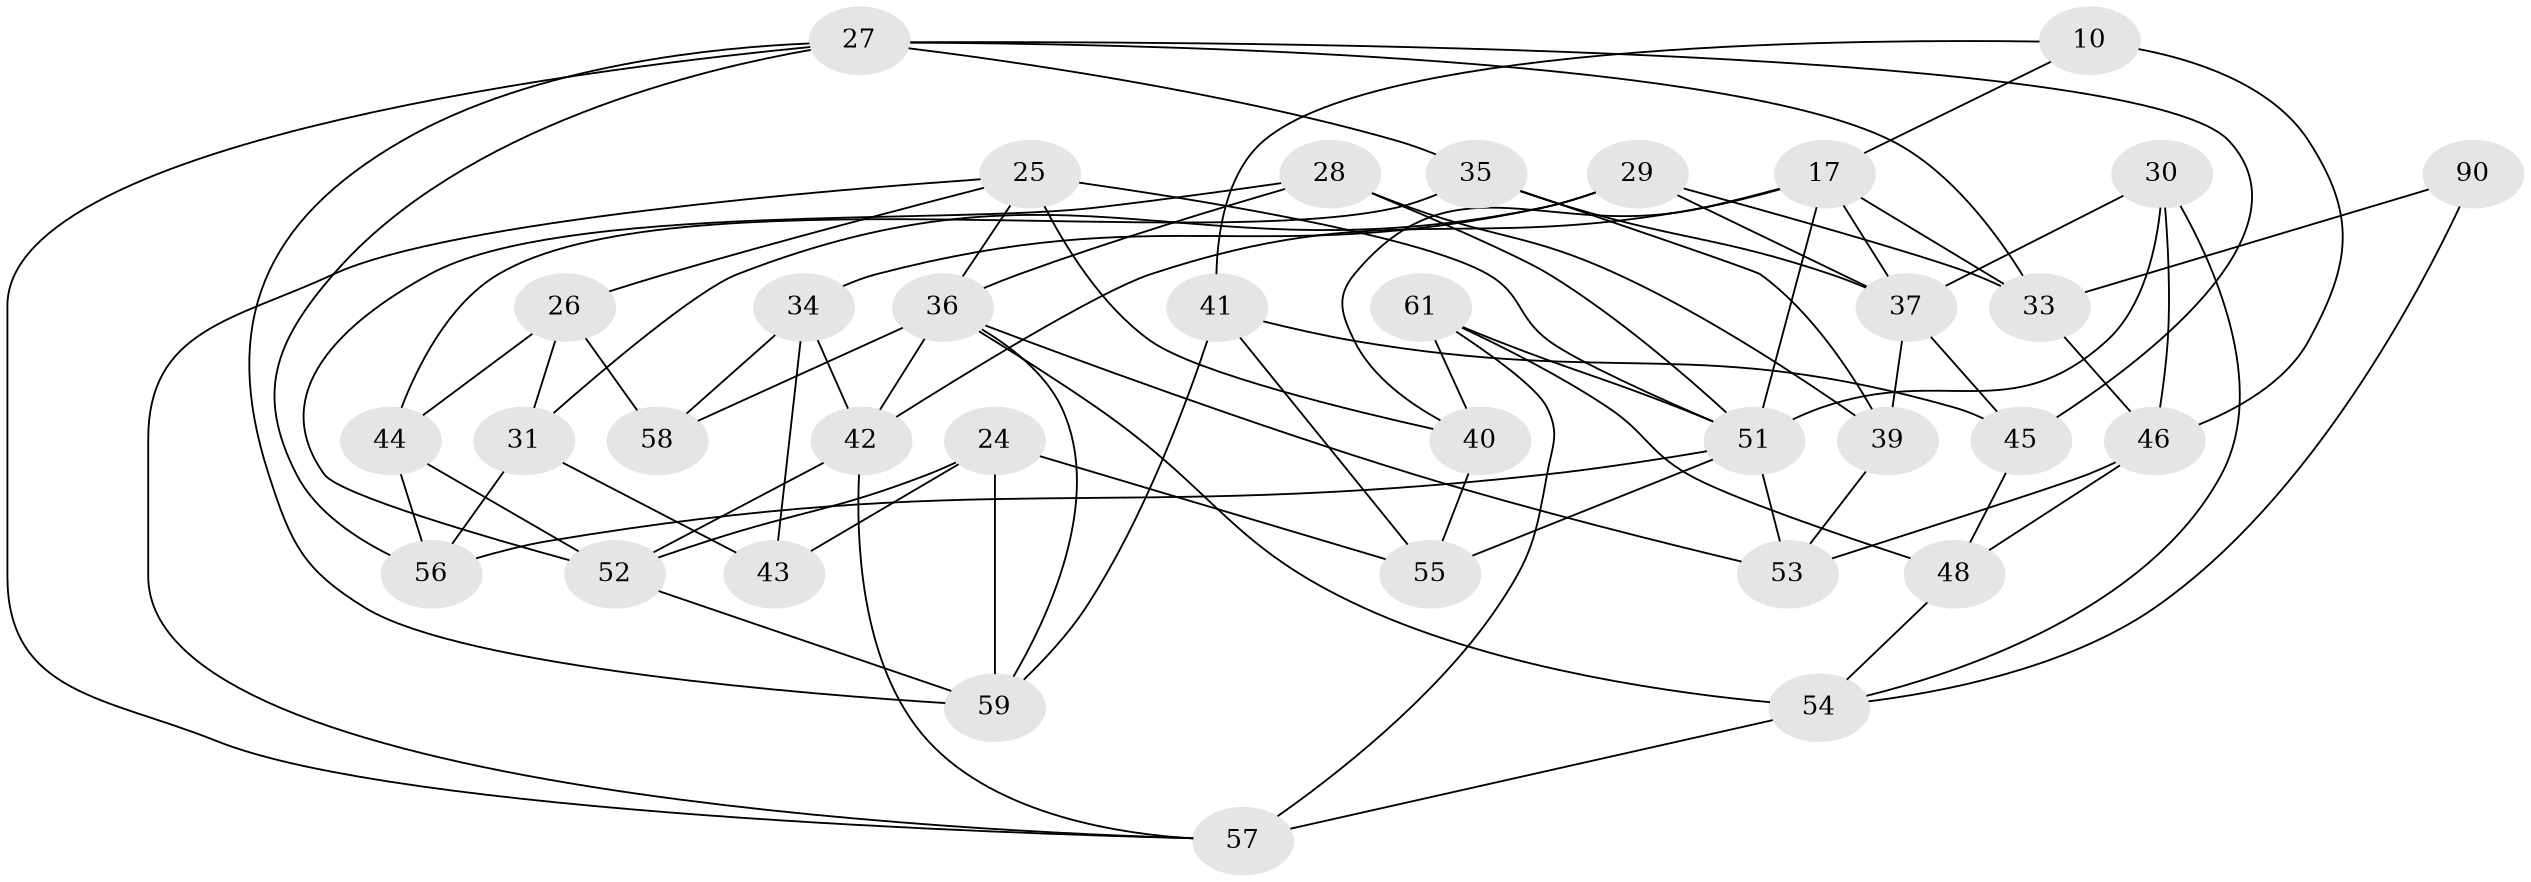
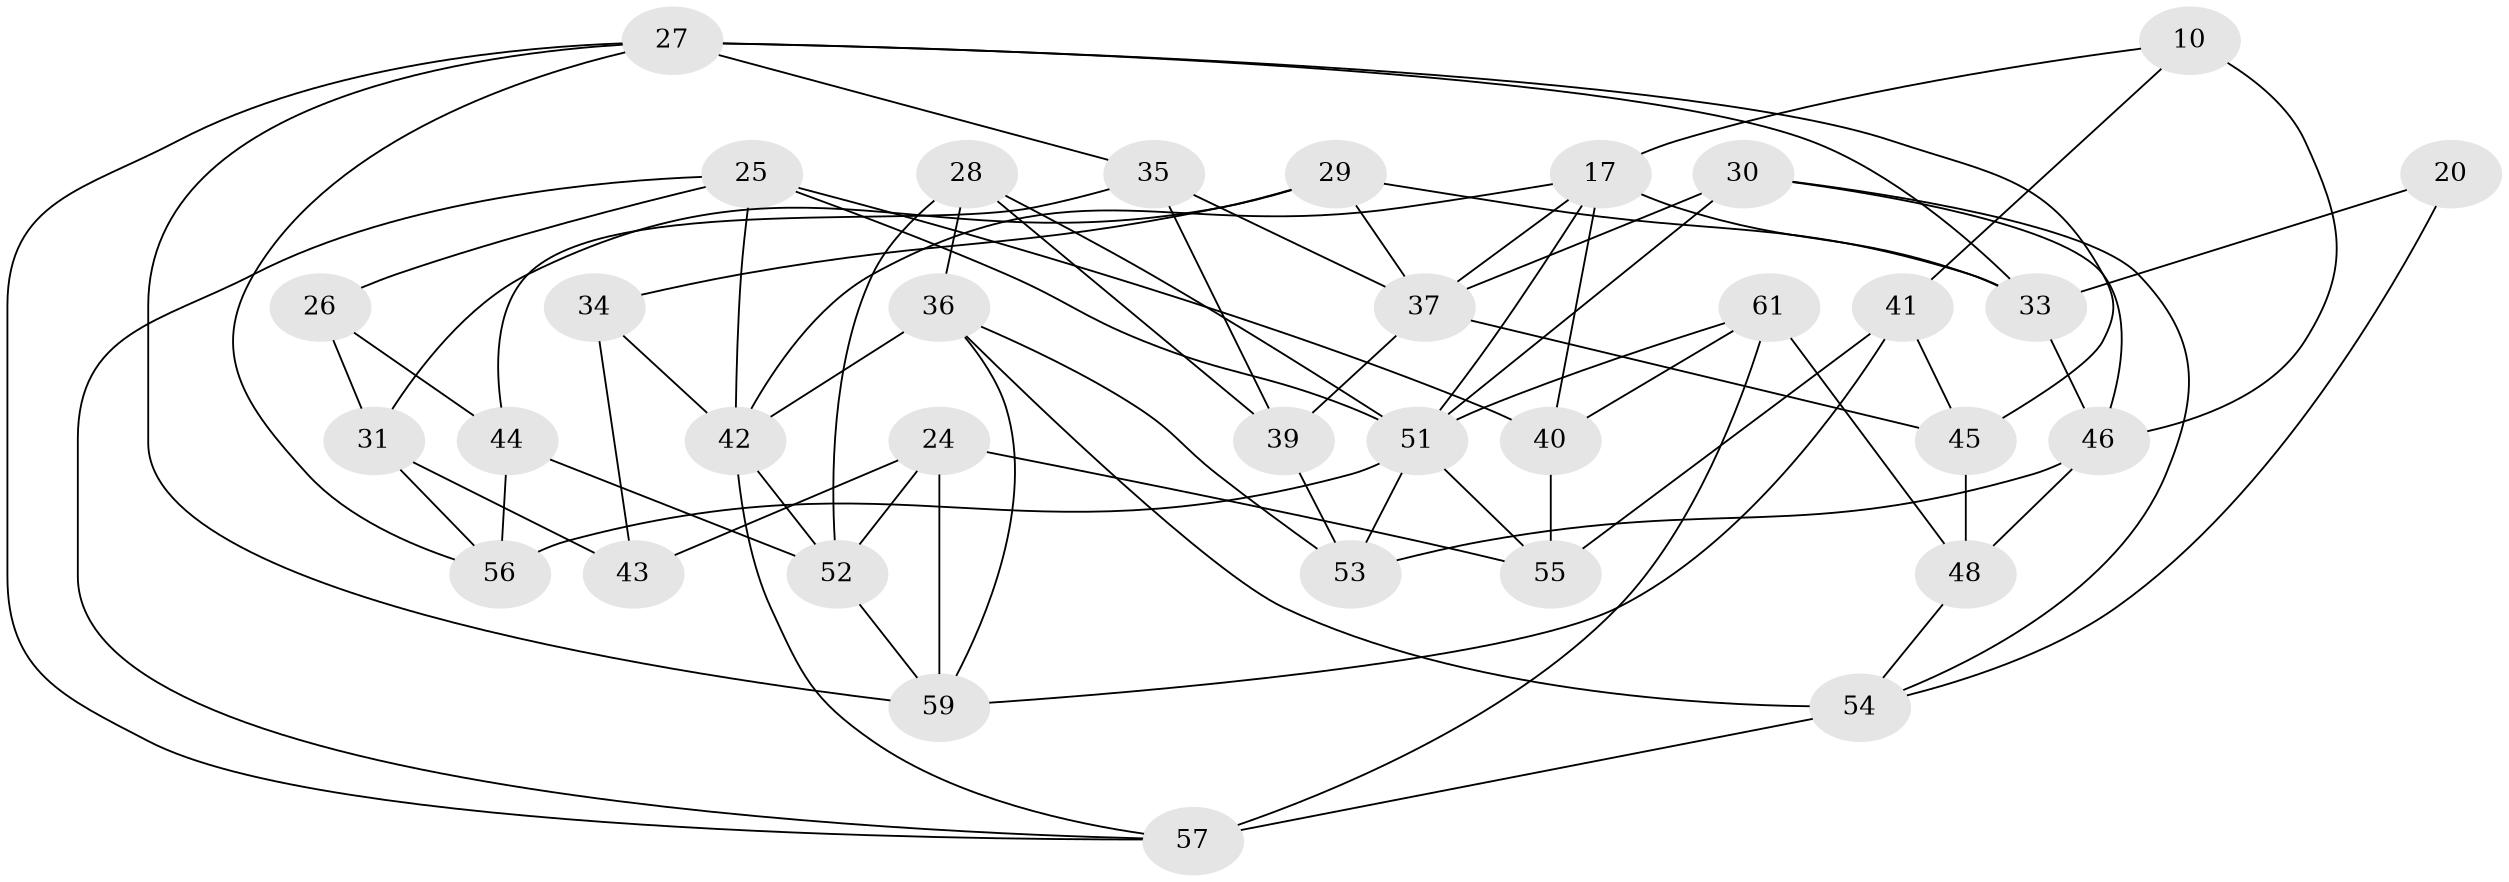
(2473, 174) -> (2451, 174)
(988, 239) -> (739, 307)
(658, 441) -> none
